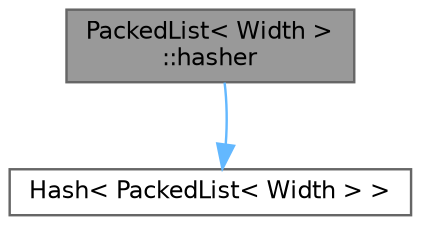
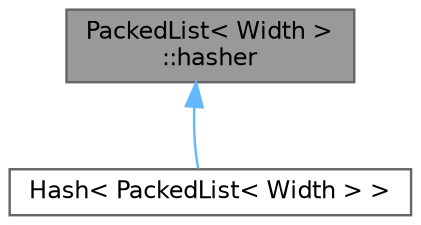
(227, 113) -> (195, 138)
